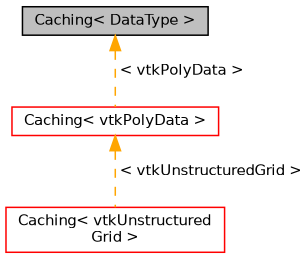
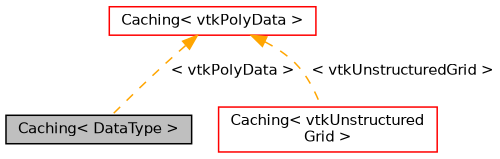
(115, 79) -> (148, 80)
